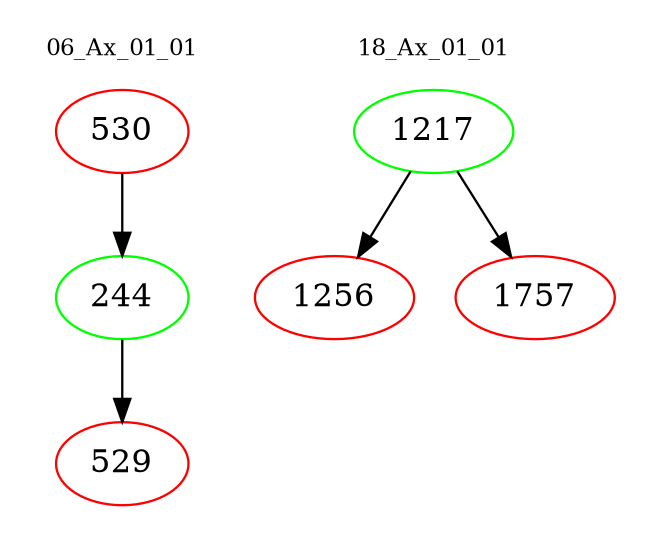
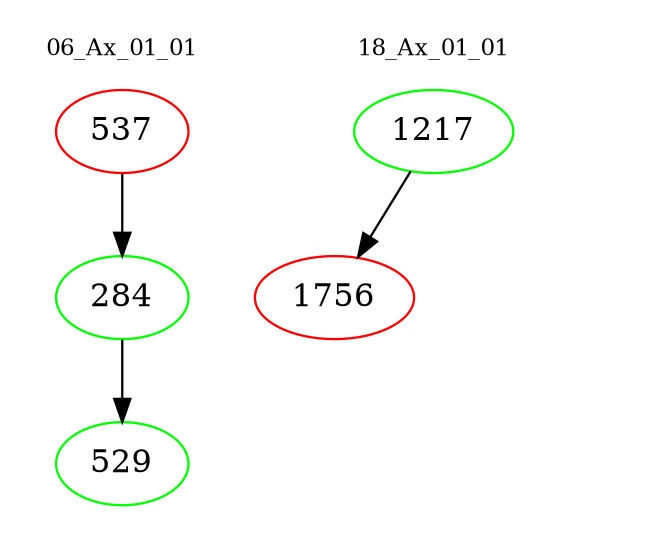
(122, 131) -> (122, 131)
(122, 298) -> (122, 298)
(335, 298) -> (335, 298)
(535, 298) -> none
(122, 464) -> (122, 464)
